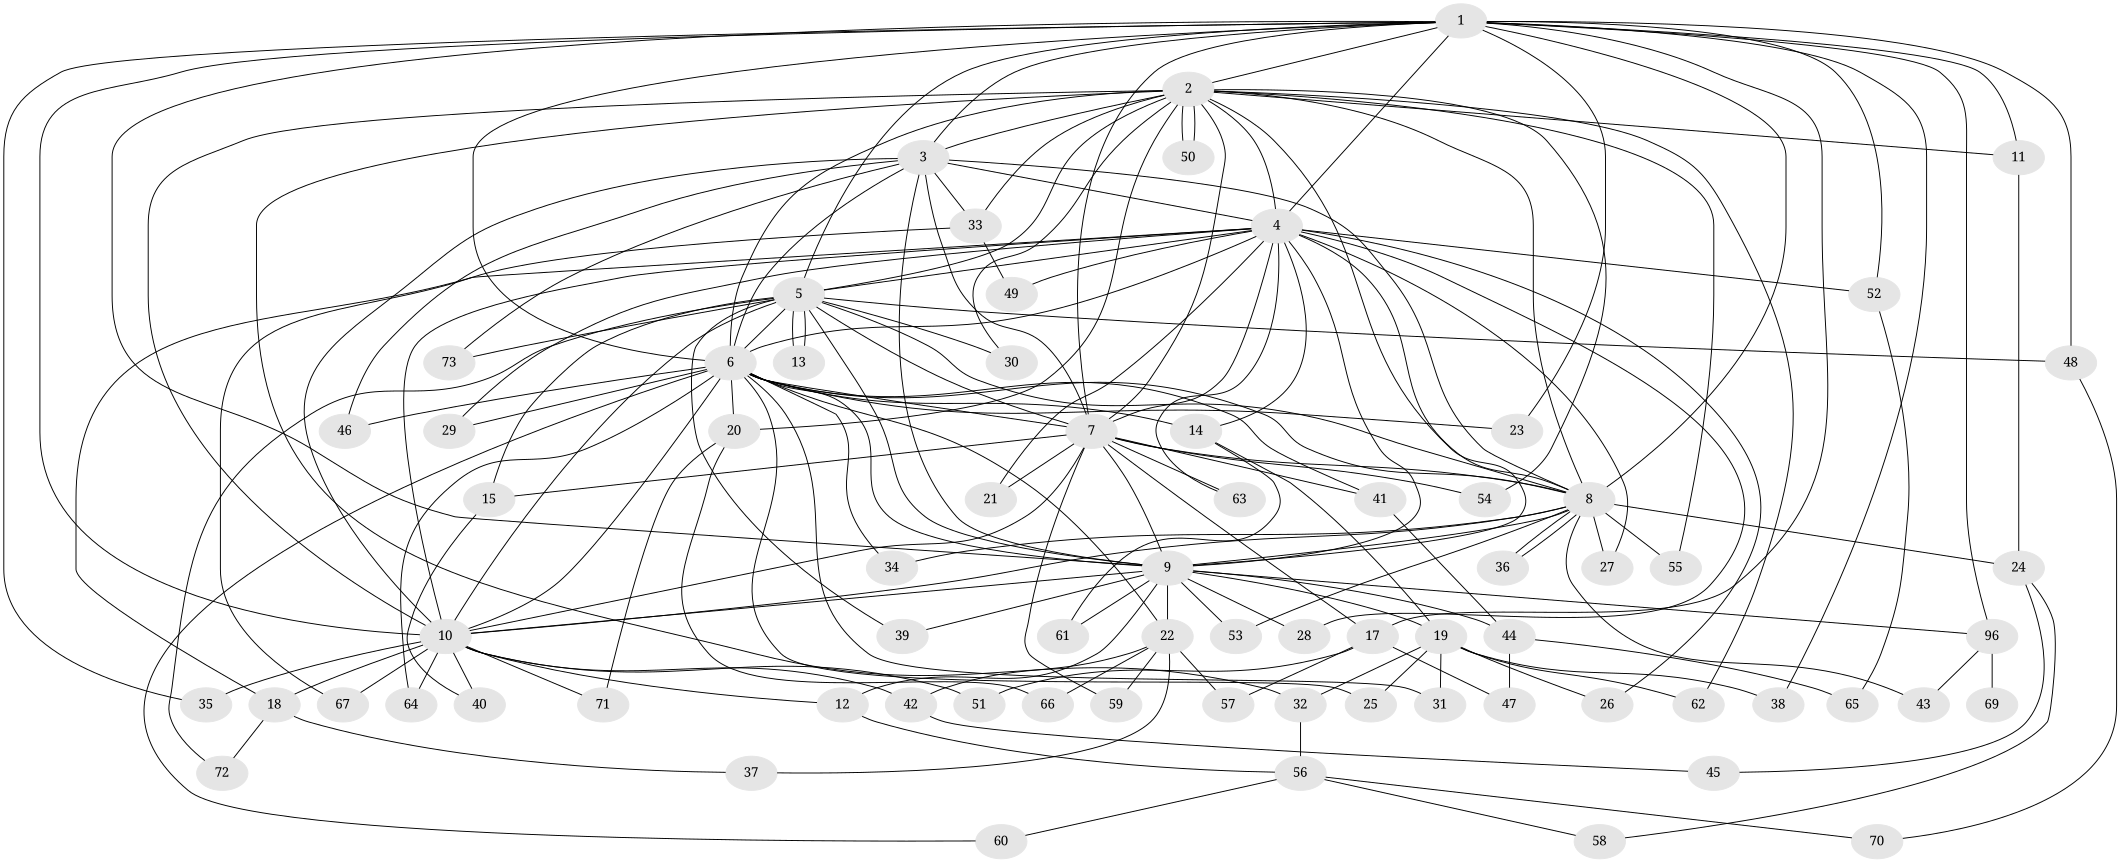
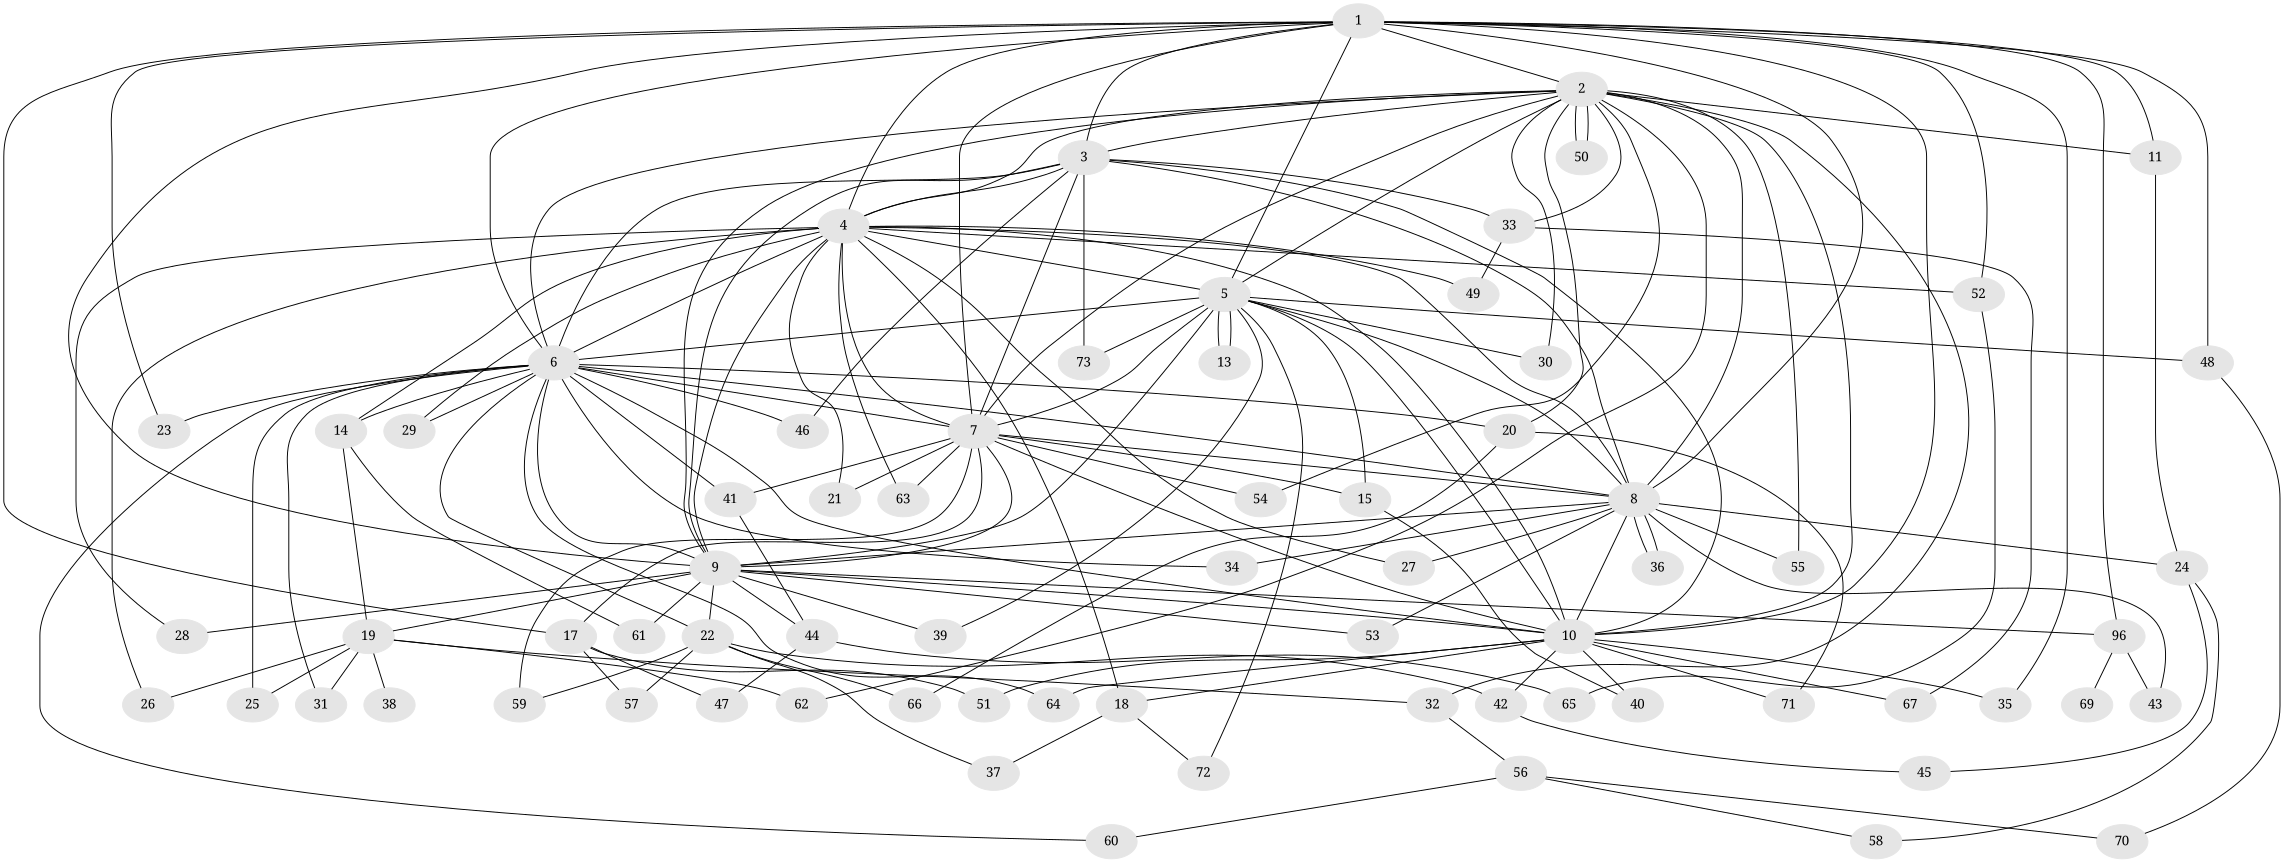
(1927, 188) -> none
(843, 705) -> none
